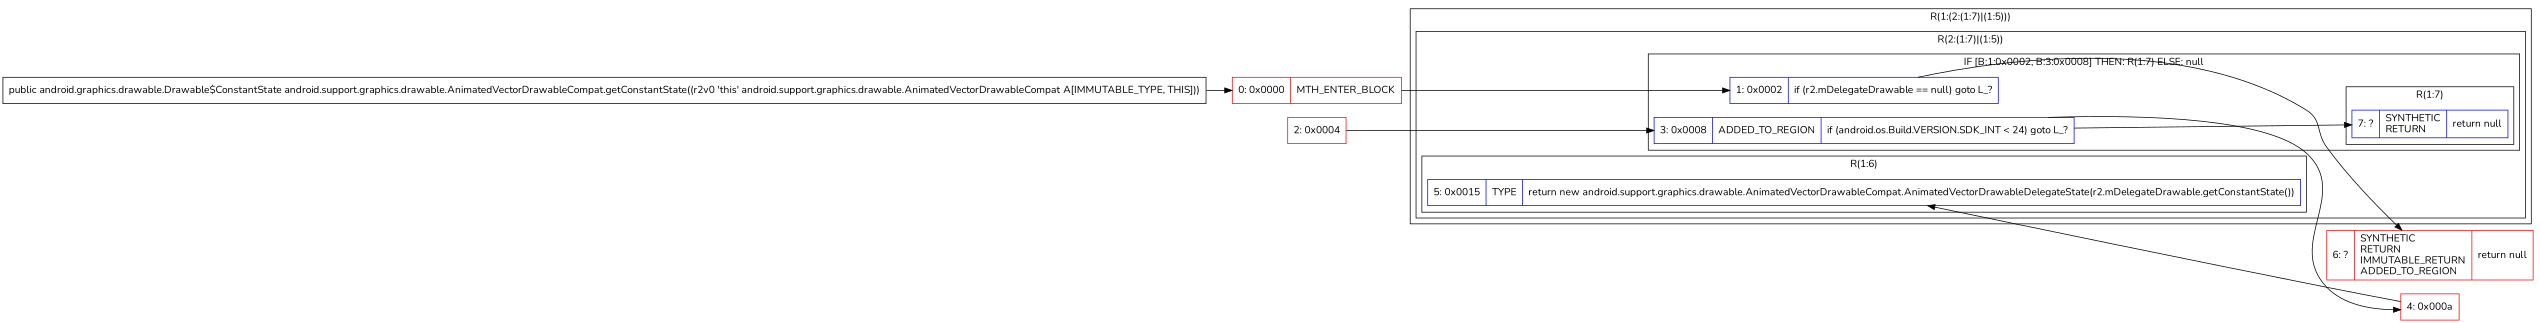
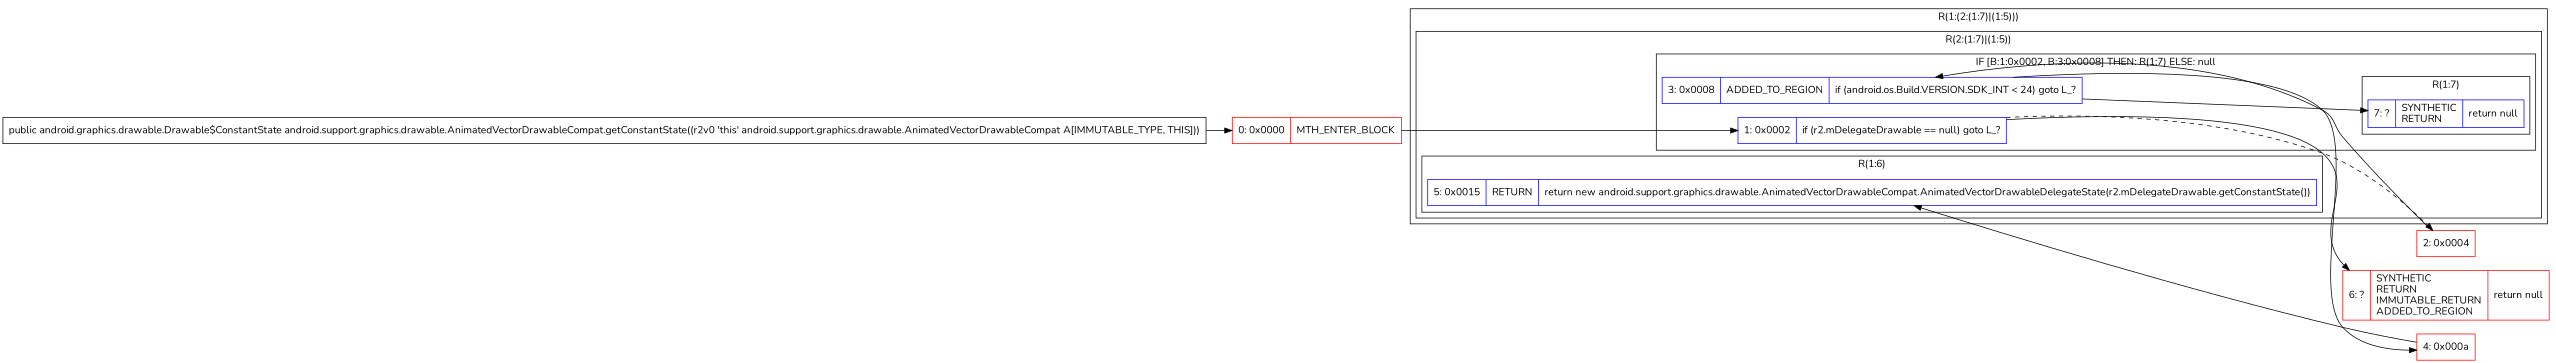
none -> (2230, 129)
(1504, 192) -> (1512, 192)
